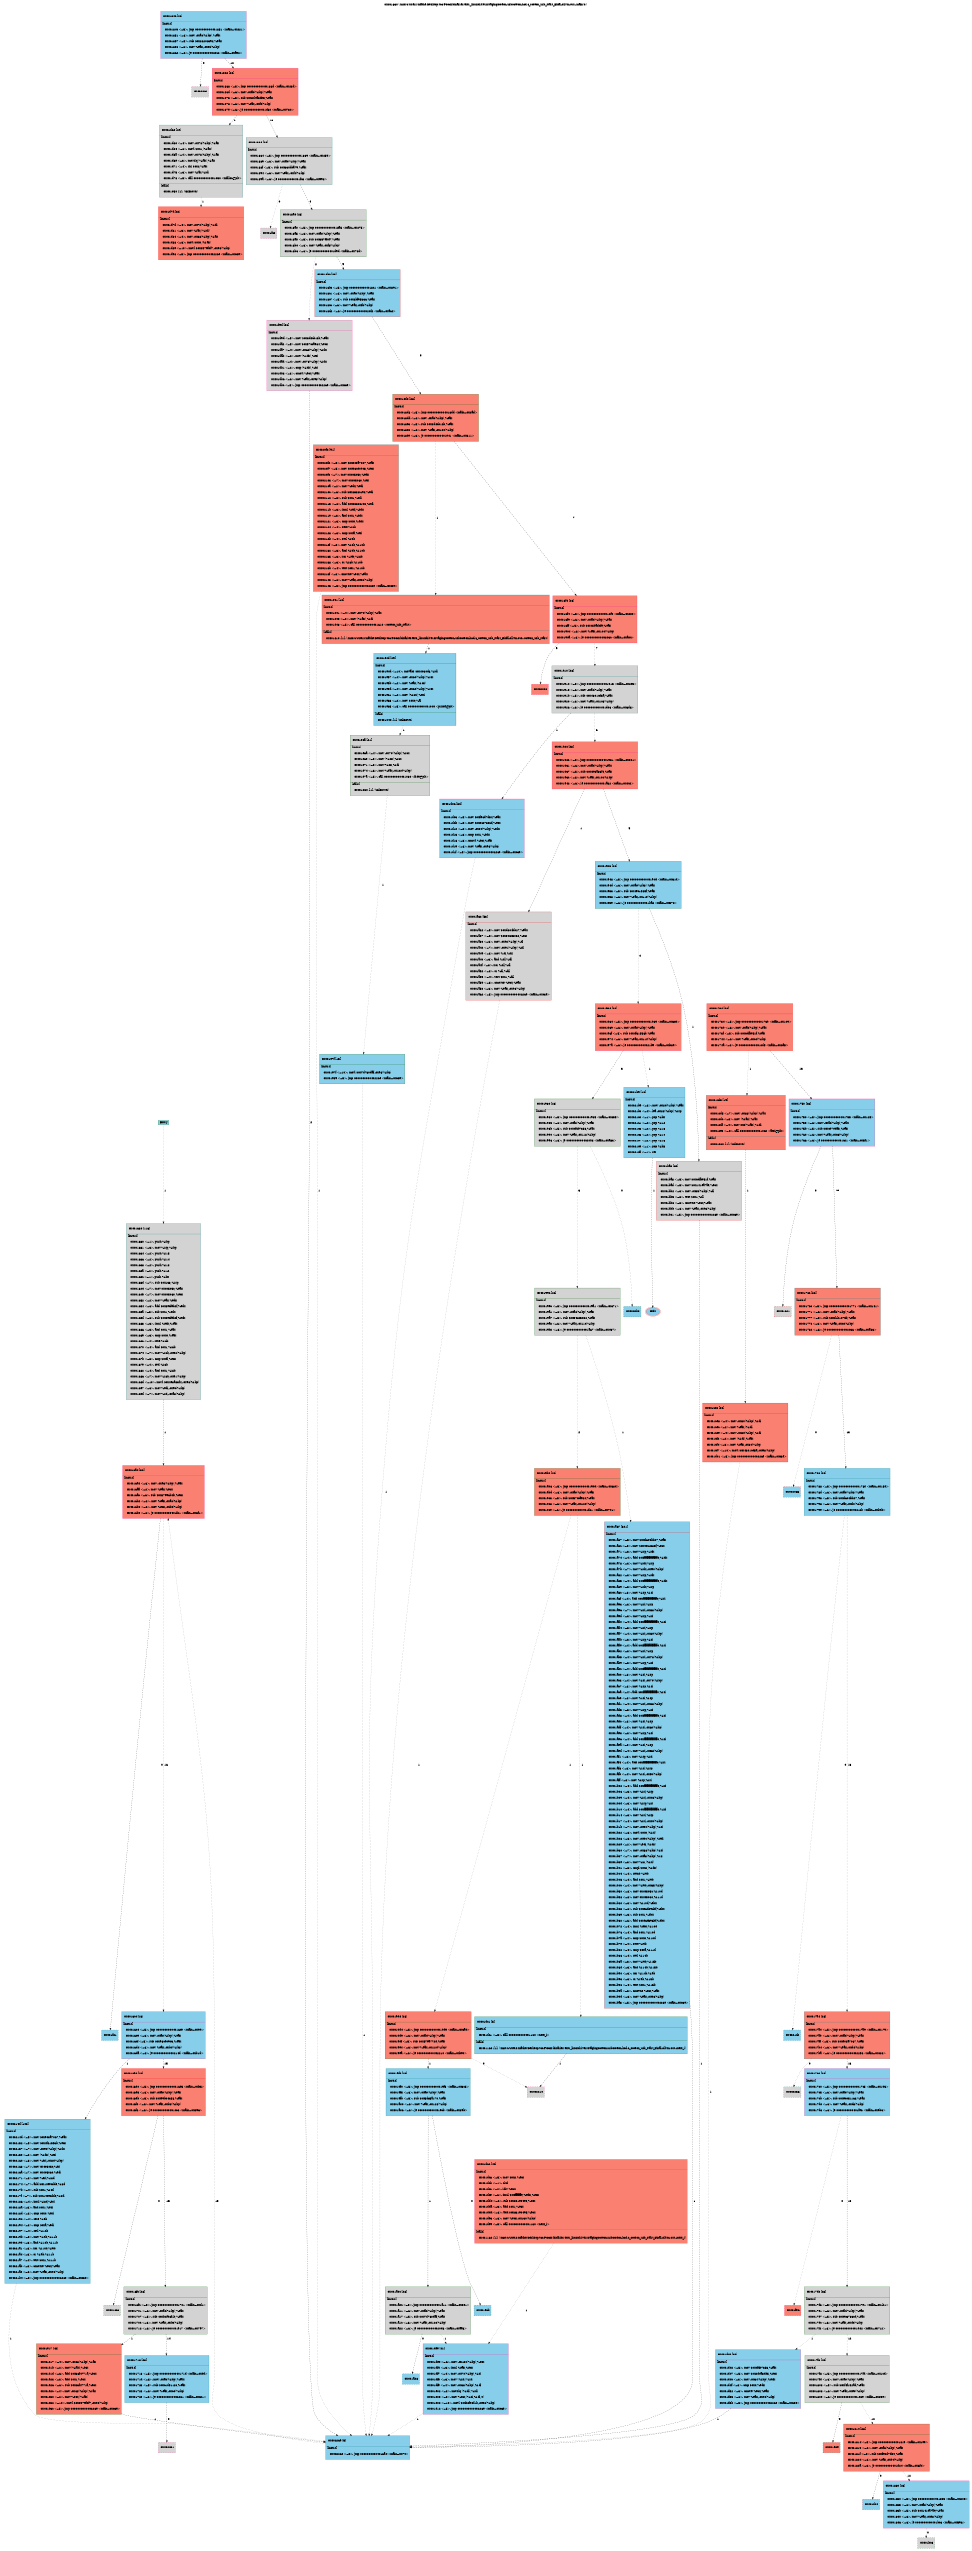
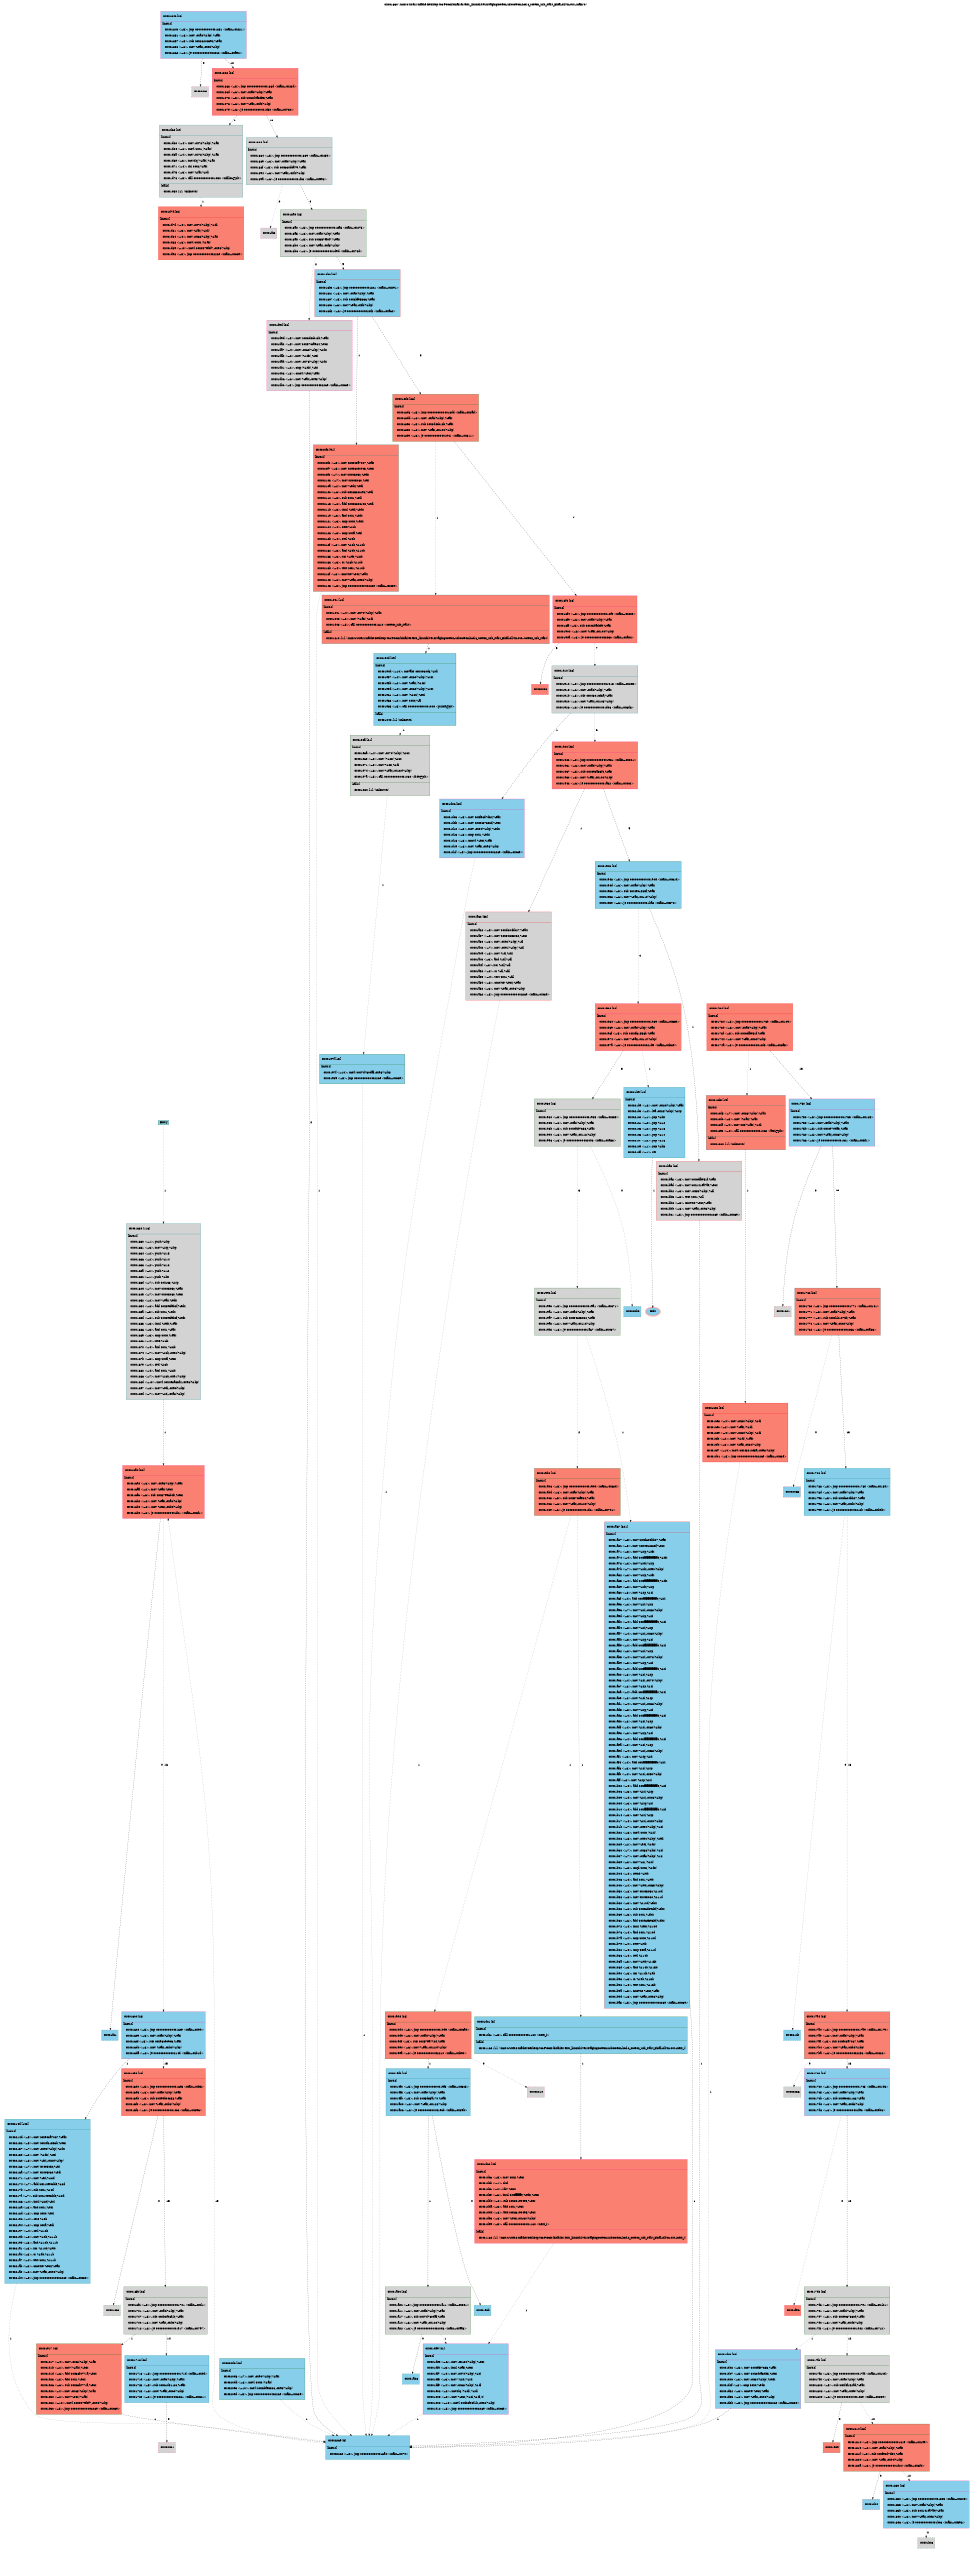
none -> (357, 380)
(554, 2070) -> (581, 2106)
none -> (262, 2379)
